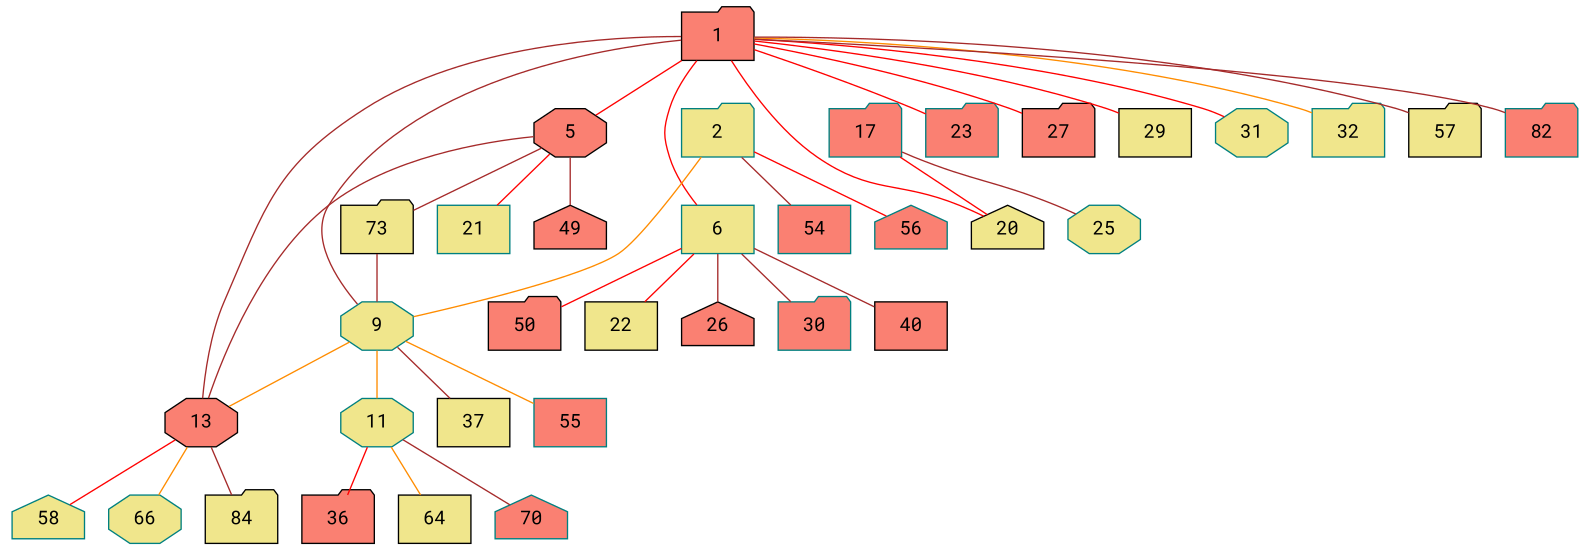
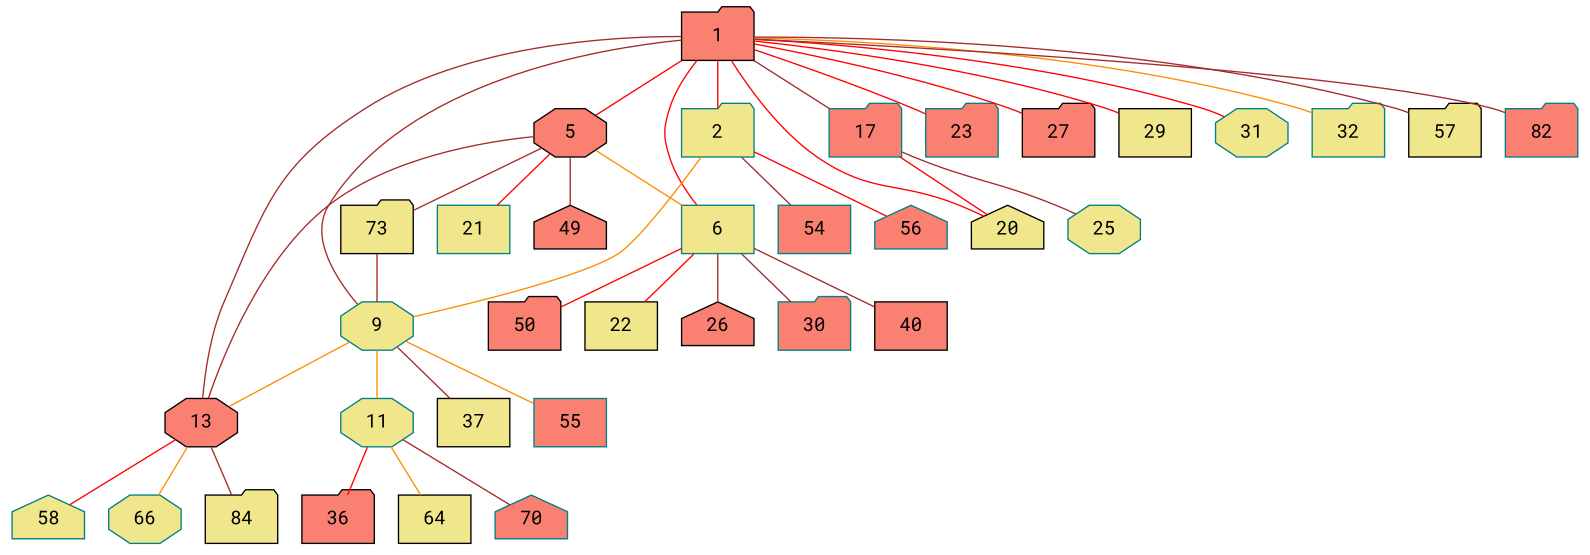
none -> (792, 84)
none -> (718, 85)
none -> (639, 178)
